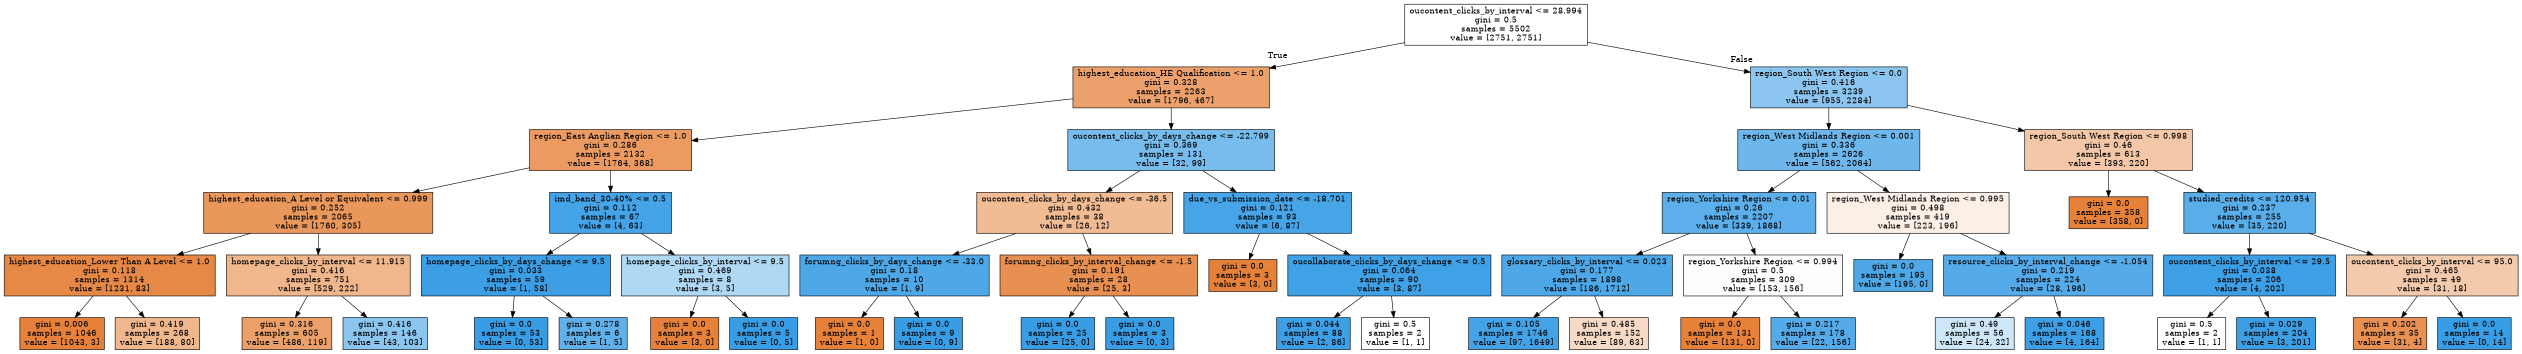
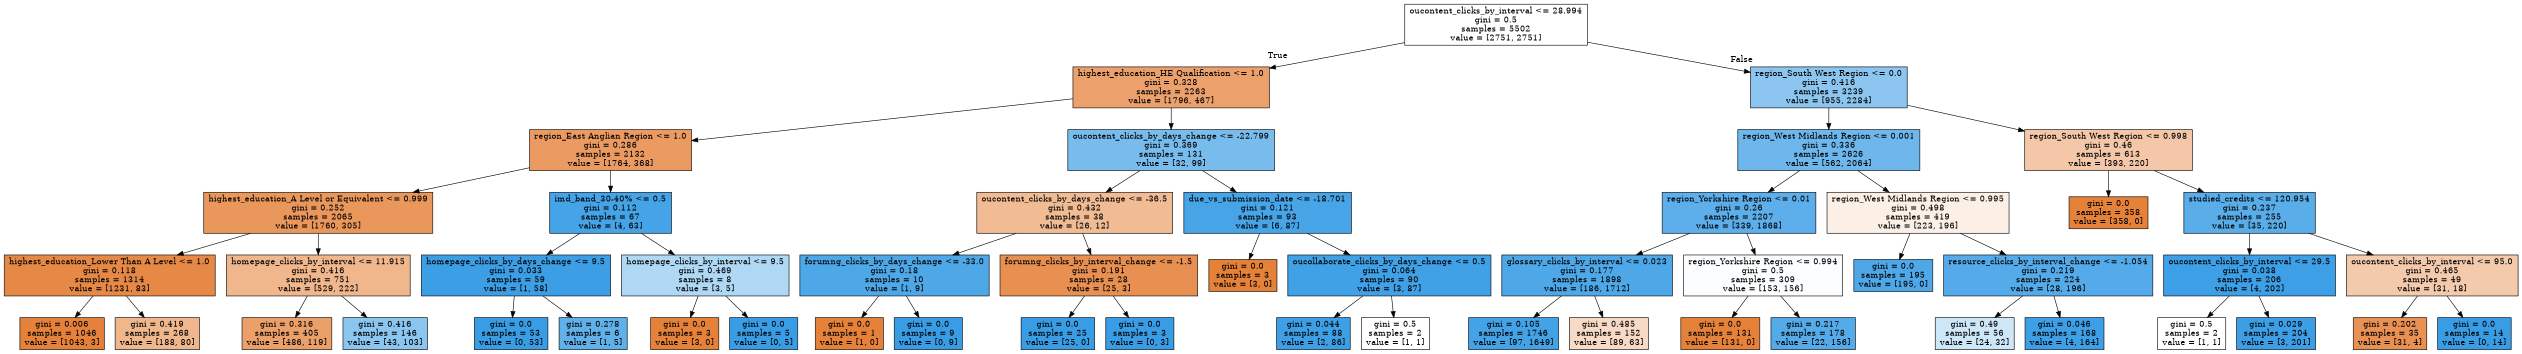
(287, 334) -> (287, 334)
